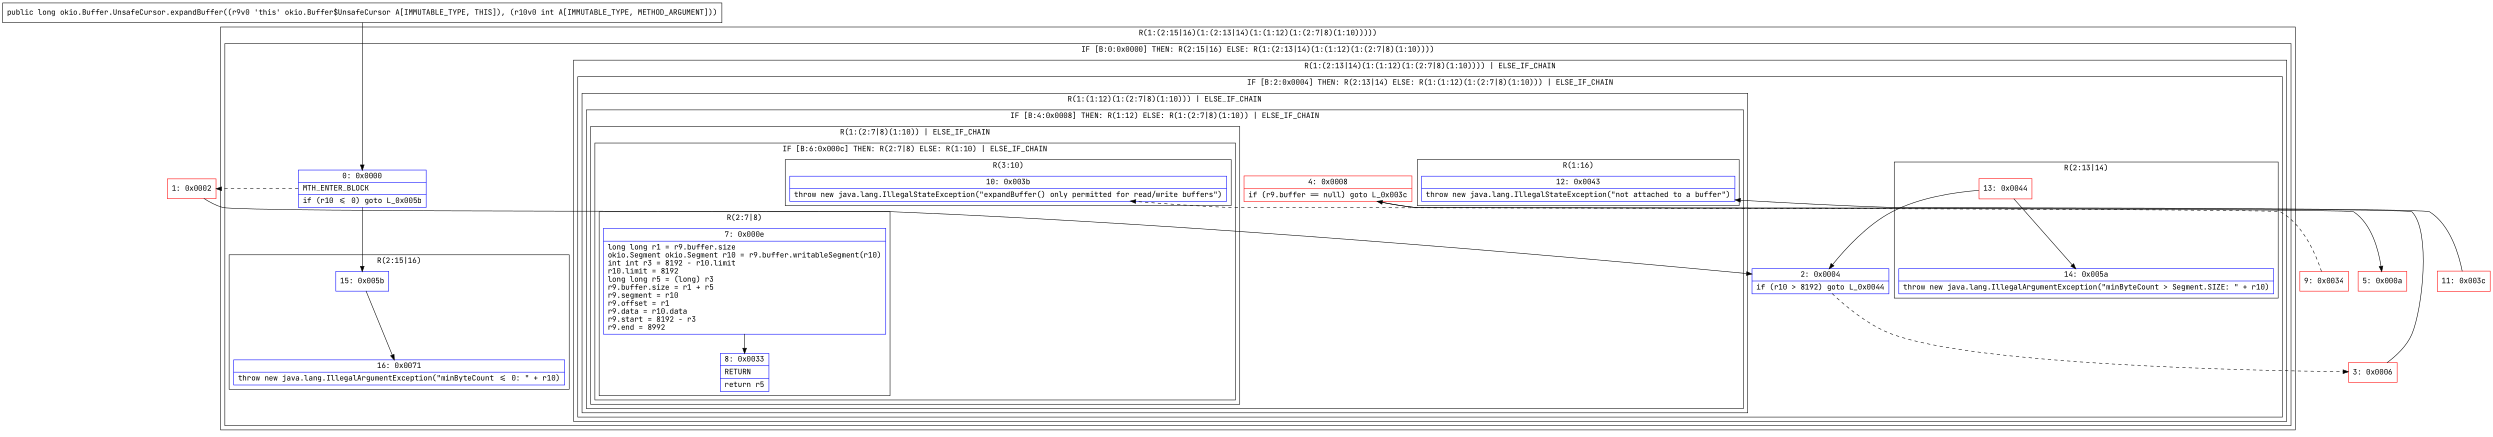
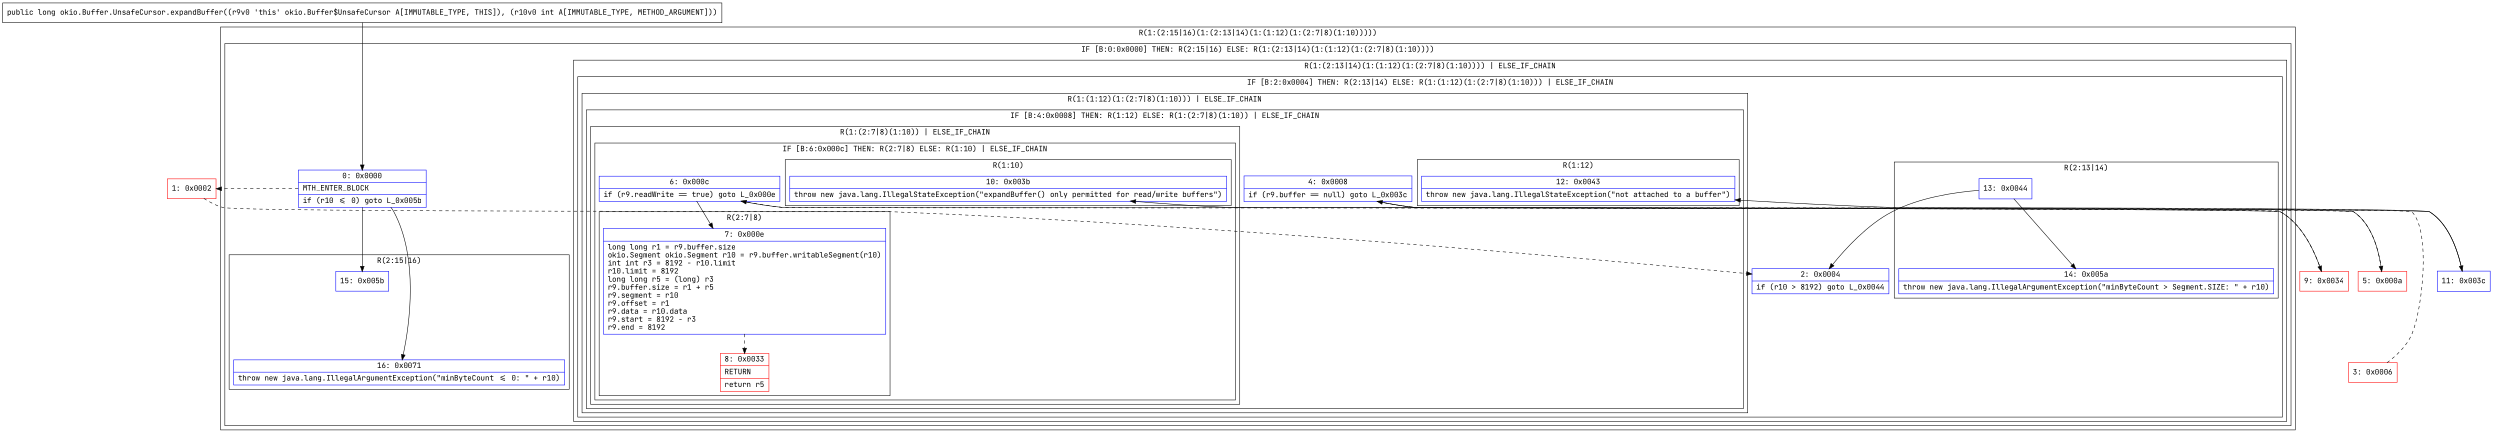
(1008, 166) -> (1008, 166)
(1578, 166) -> (1578, 166)
none -> (690, 189)
(1328, 189) -> (1328, 189)
(2005, 189) -> (2005, 189)
(1745, 208) -> (1745, 208)
(1979, 208) -> (1979, 208)
(1897, 209) -> (1897, 209)
none -> (1935, 209)
(975, 216) -> (975, 216)
(2464, 281) -> (2464, 281)
(379, 323) -> (410, 279)
(637, 328) -> (637, 328)
(745, 341) -> (745, 341)
(2080, 362) -> none
(745, 372) -> (745, 372)
